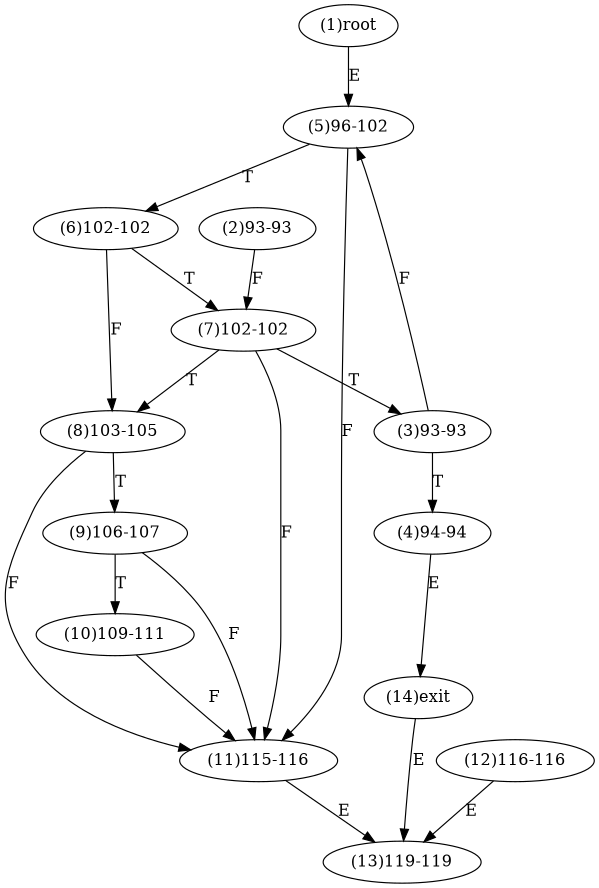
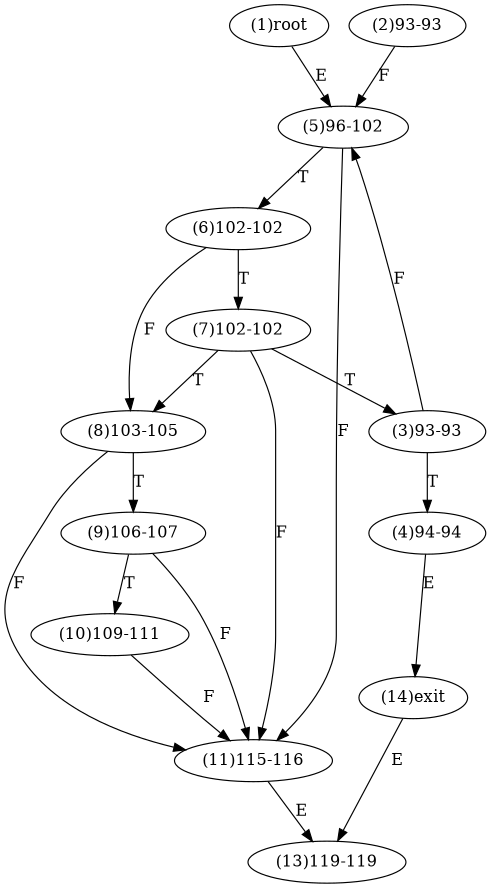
(251, 274) -> (379, 71)
(515, 761) -> none
